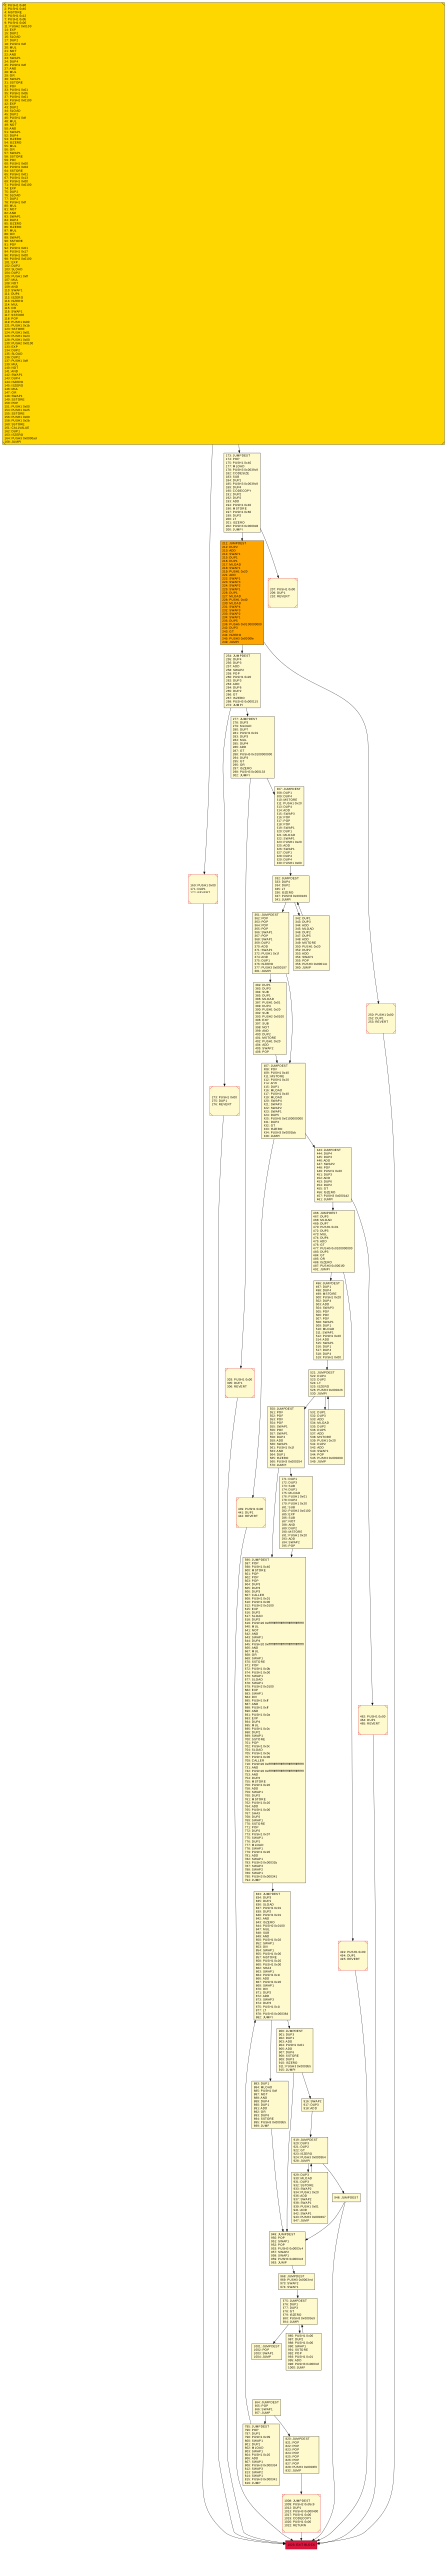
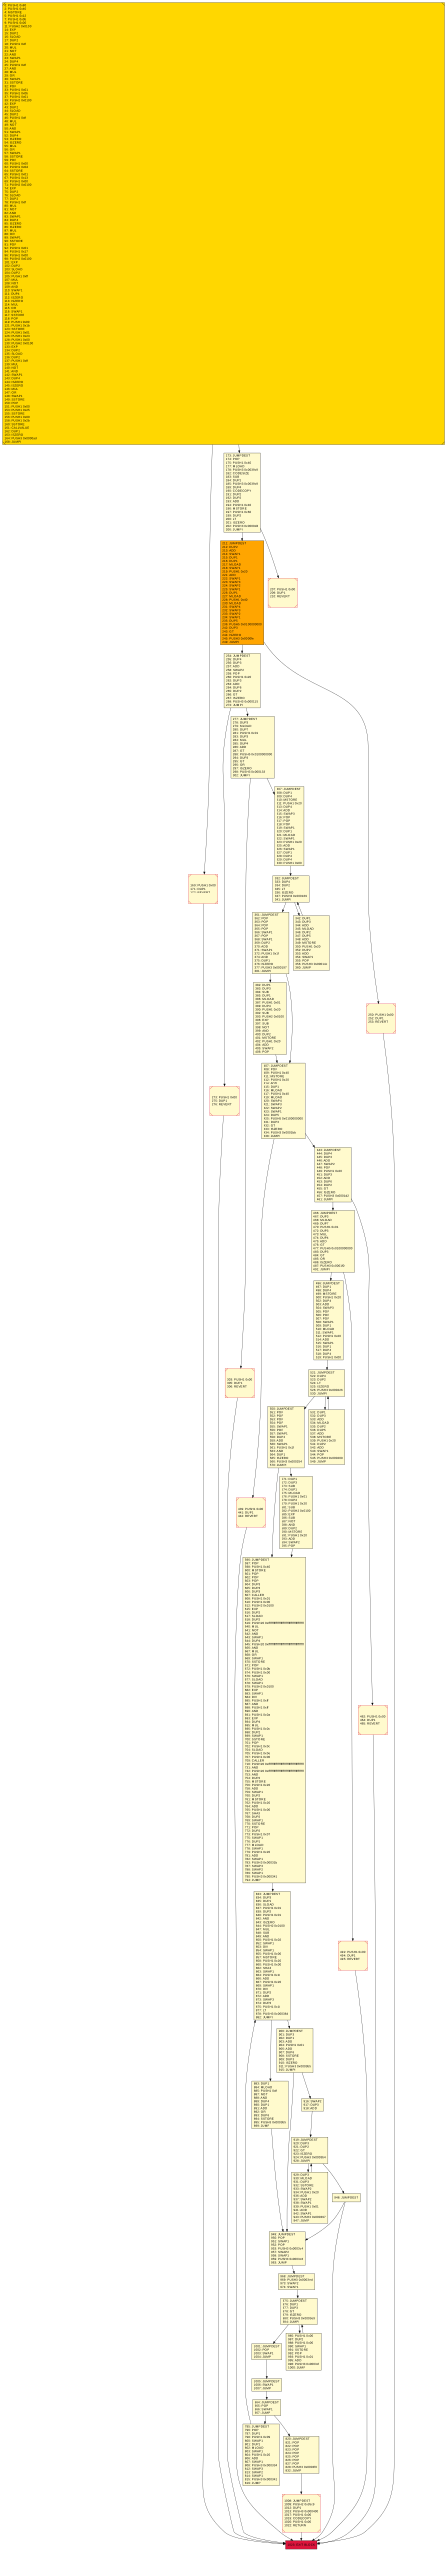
none -> (267, 2385)
